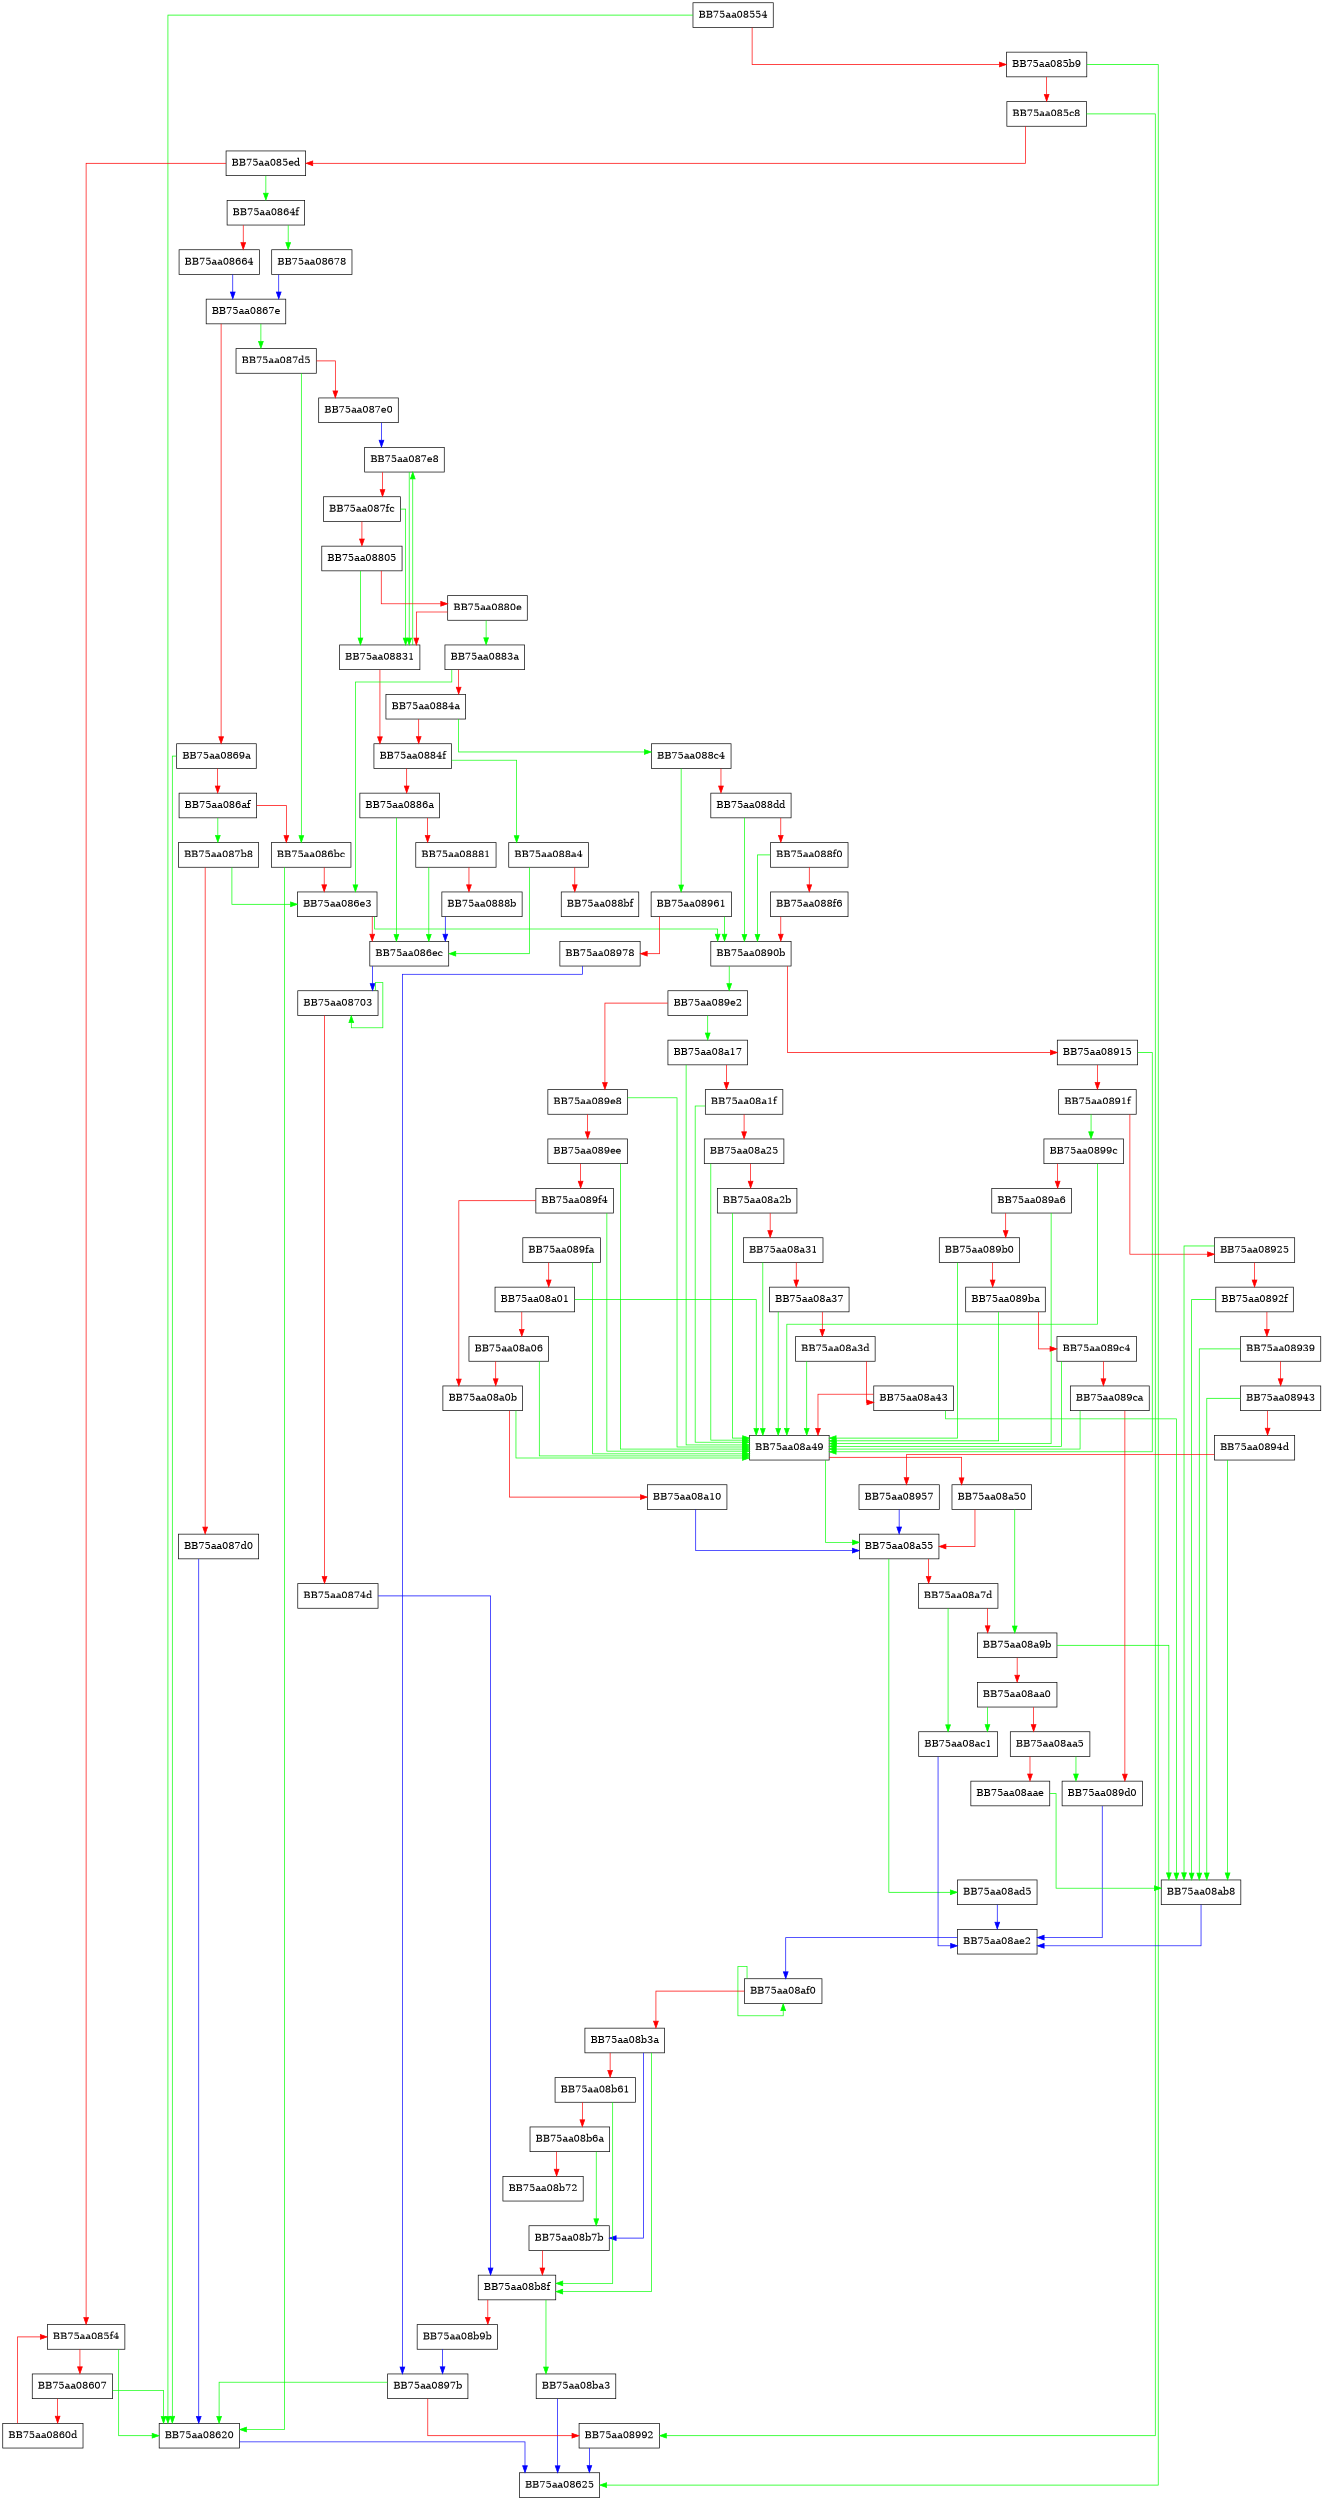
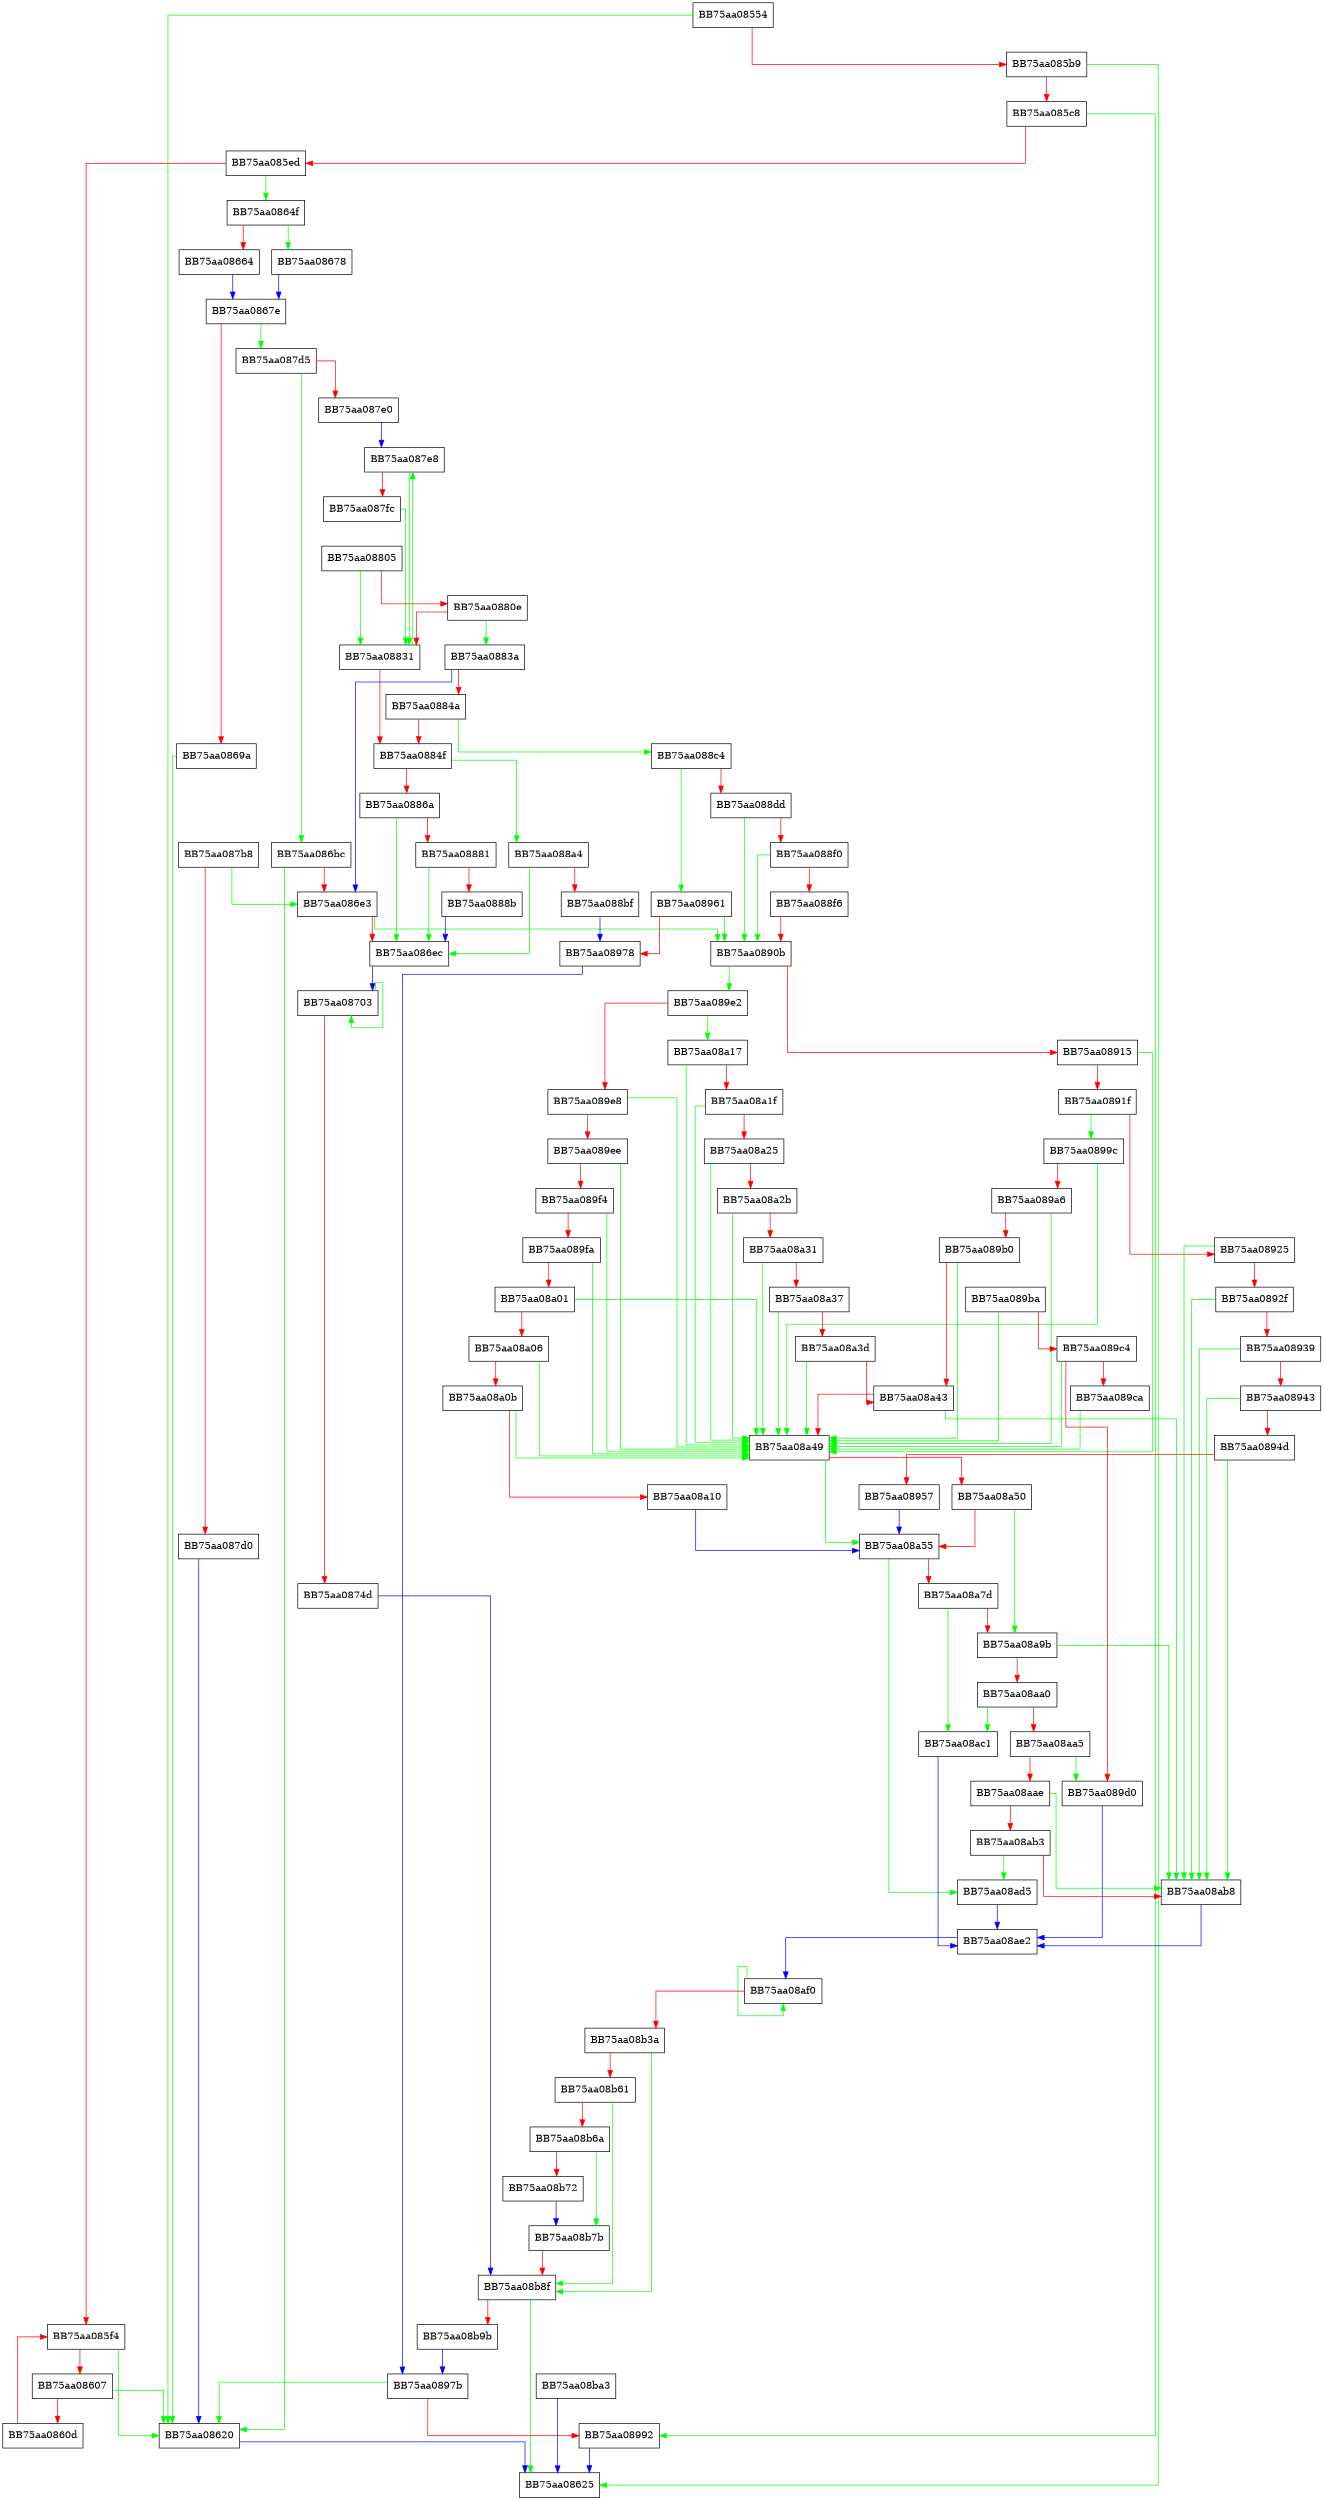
(362, 530) -> none
(355, 729) -> (355, 729)
(218, 805) -> none
none -> (600, 925)
(459, 1251) -> (568, 1222)
(993, 1271) -> (946, 1318)
(1125, 1592) -> (1107, 1547)
none -> (1010, 1843)
(643, 2159) -> (556, 2210)
(546, 2334) -> (531, 2383)
